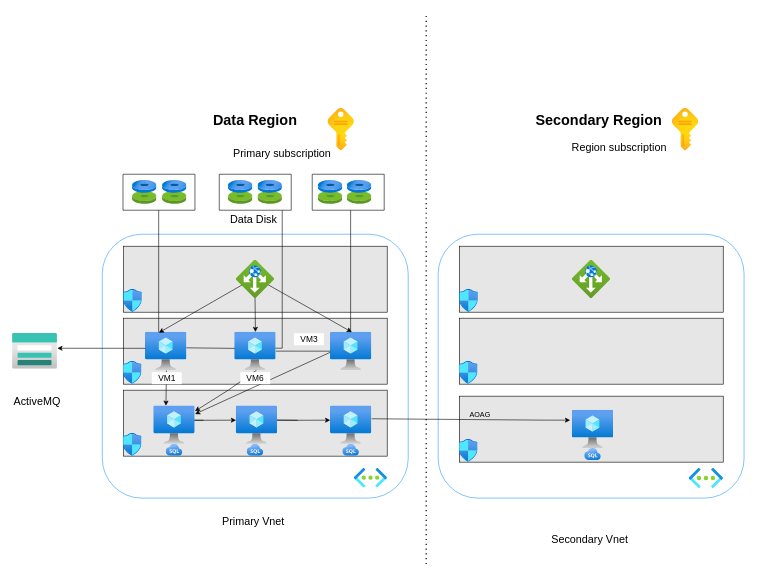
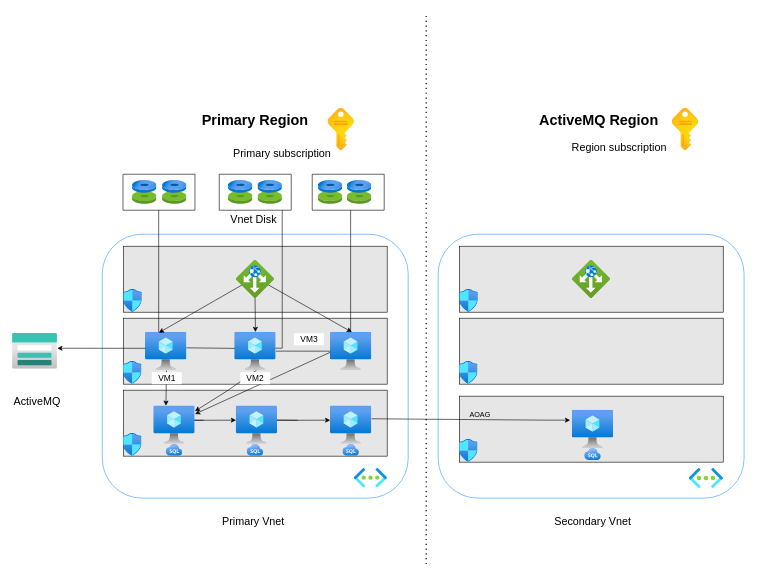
(255, 120) -> (255, 120)
(599, 120) -> (599, 120)
(255, 219) -> (255, 219)
(255, 378) -> (255, 378)
(590, 540) -> (593, 522)
